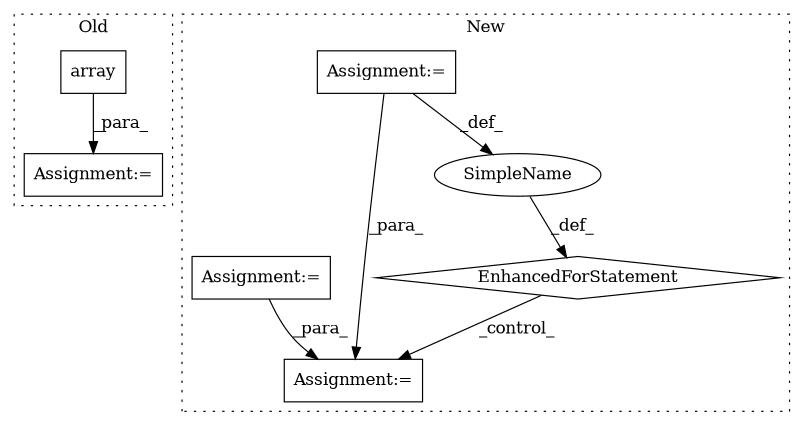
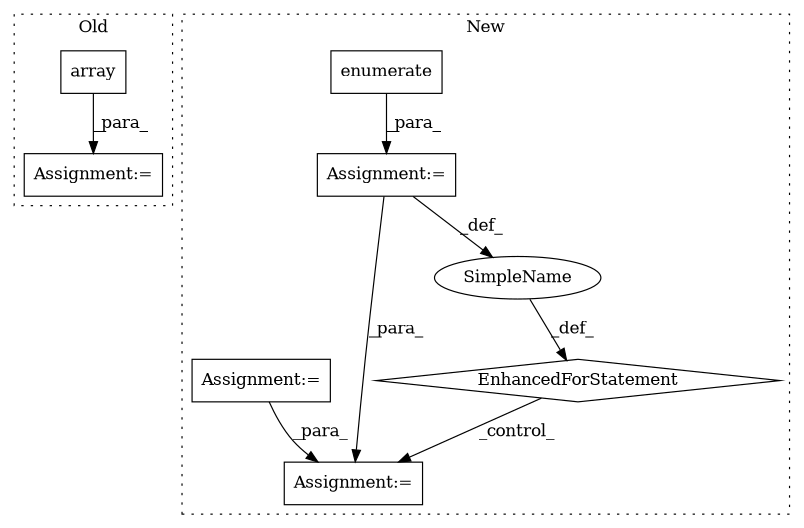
none -> (386, 72)
